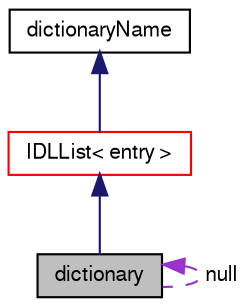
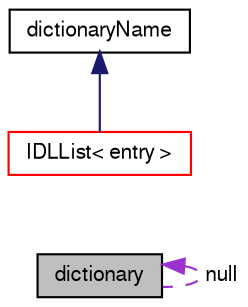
(100, 225) -> none
